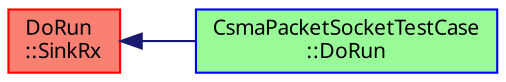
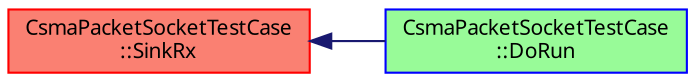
(64, 41) -> (159, 41)
